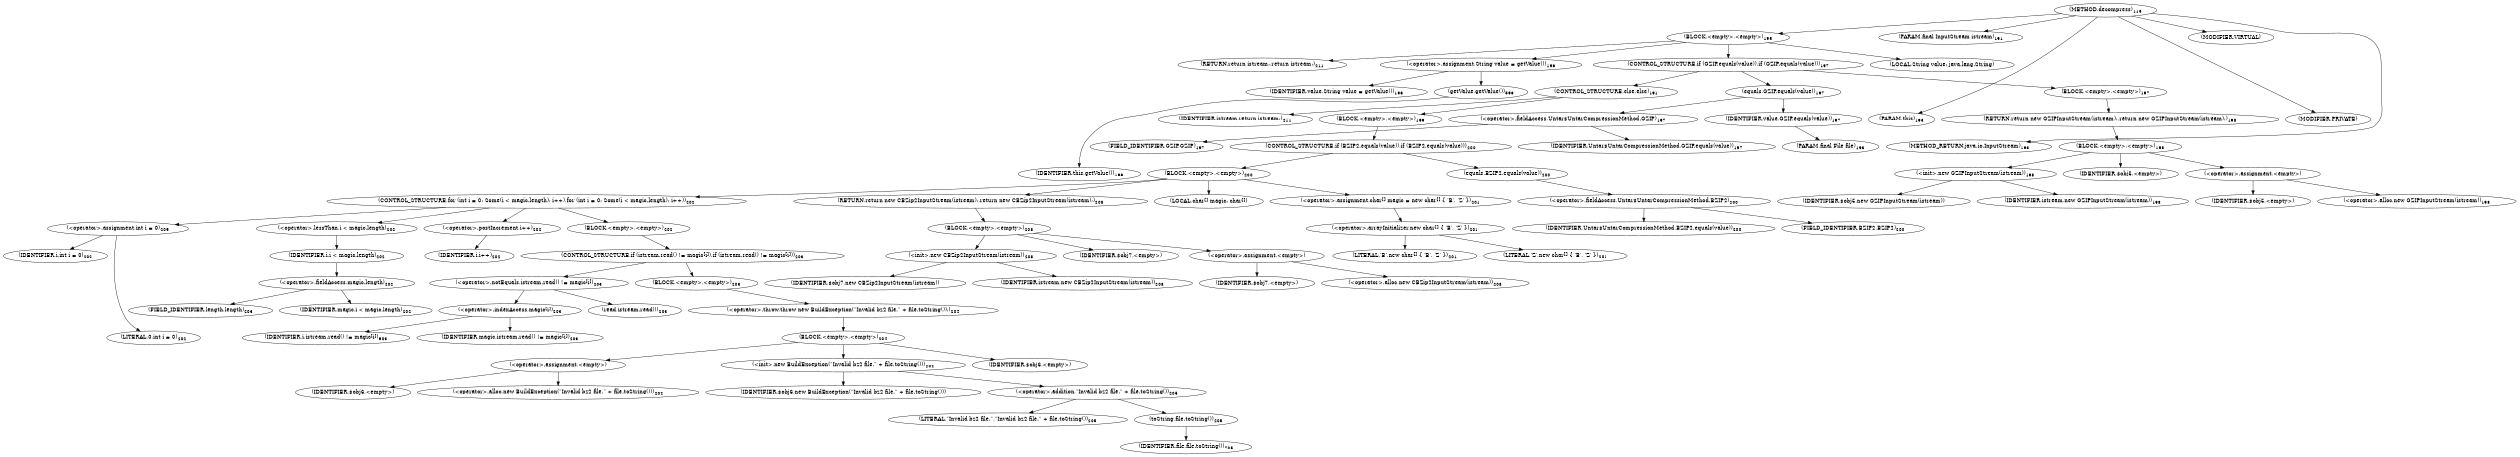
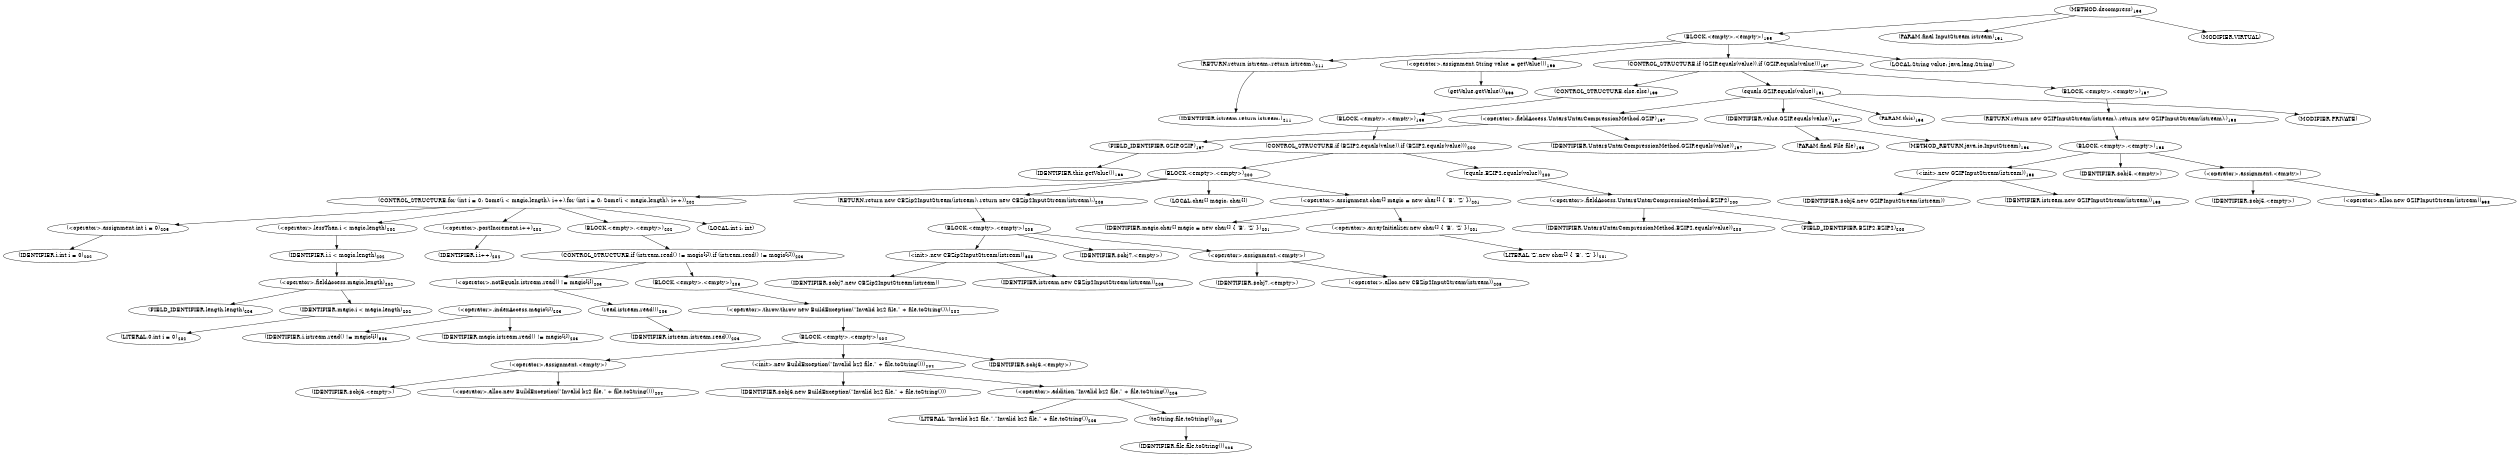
(2138, 10) -> (2138, 10)
(2215, 64) -> (2067, 102)
(2014, 73) -> (1843, 106)
(1337, 92) -> none
(1654, 92) -> (1654, 92)
(1820, 92) -> (1820, 92)
(1251, 100) -> (1120, 160)
(1425, 106) -> (1241, 88)
(2360, 130) -> (1874, 133)
(2486, 201) -> (2486, 201)
none -> (731, 229)
none -> (1188, 229)
(1029, 255) -> (1029, 255)
(1405, 256) -> none
(115, 286) -> (253, 324)
(521, 295) -> none
none -> (685, 338)
(1218, 419) -> (1218, 419)
(1229, 446) -> (1229, 446)
